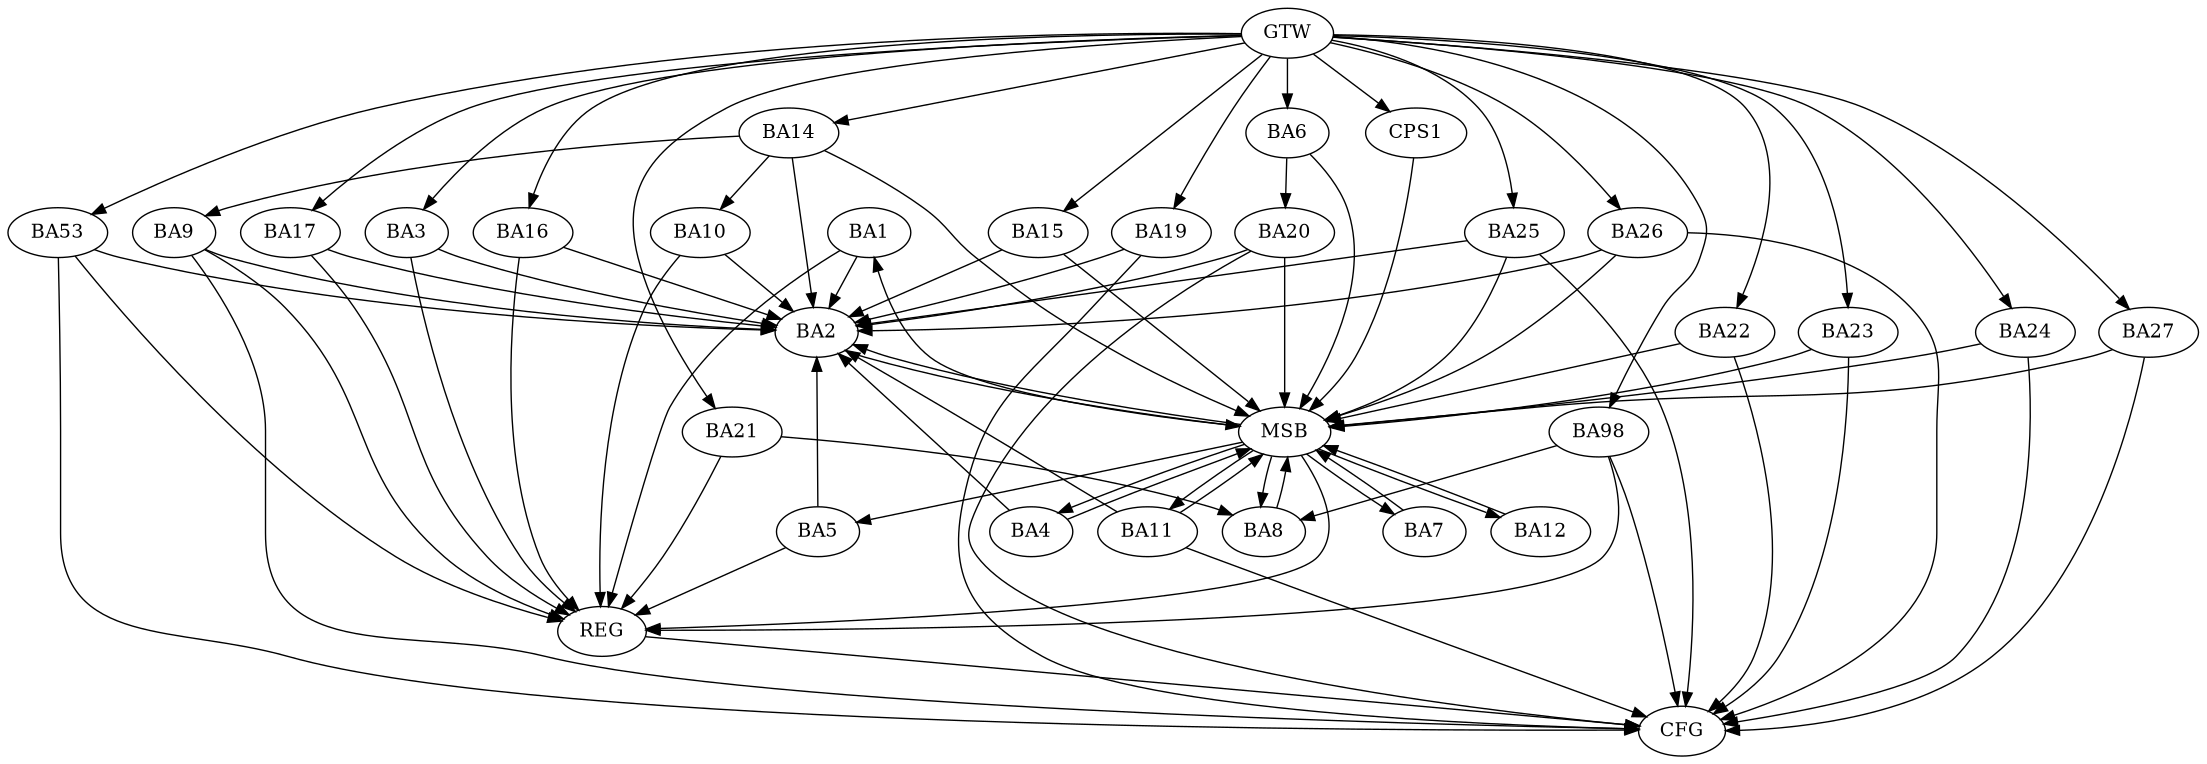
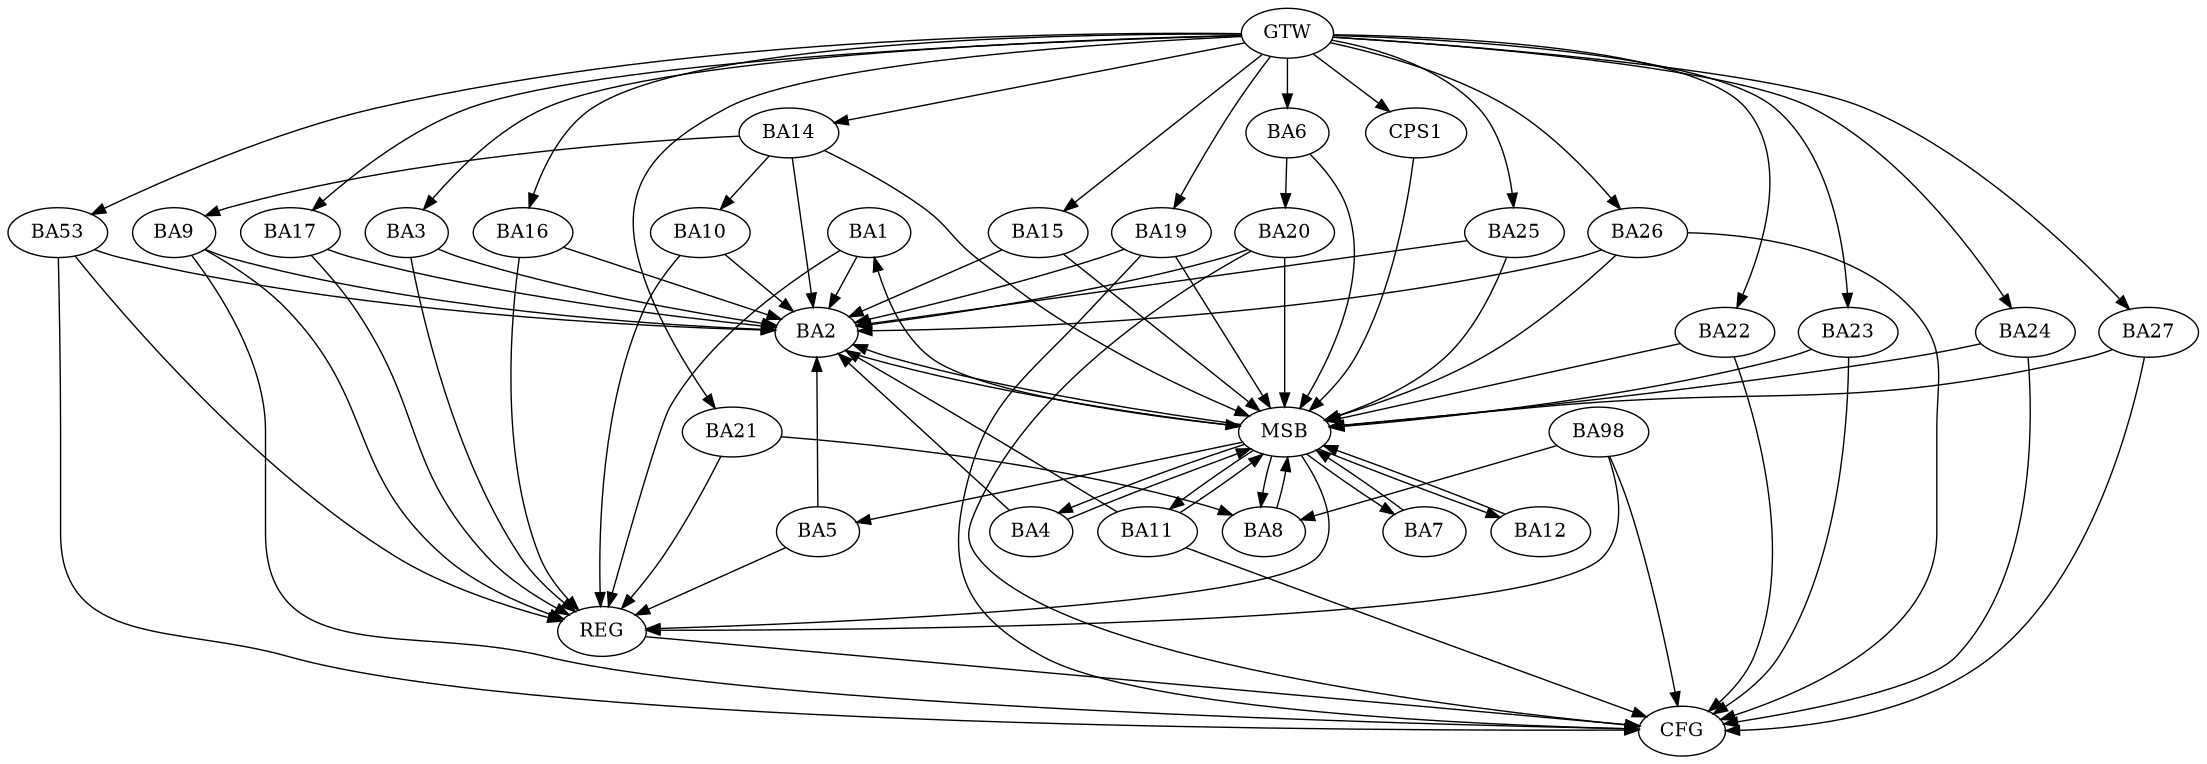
(1632, 130) -> none
none -> (1219, 326)
(1676, 451) -> none
